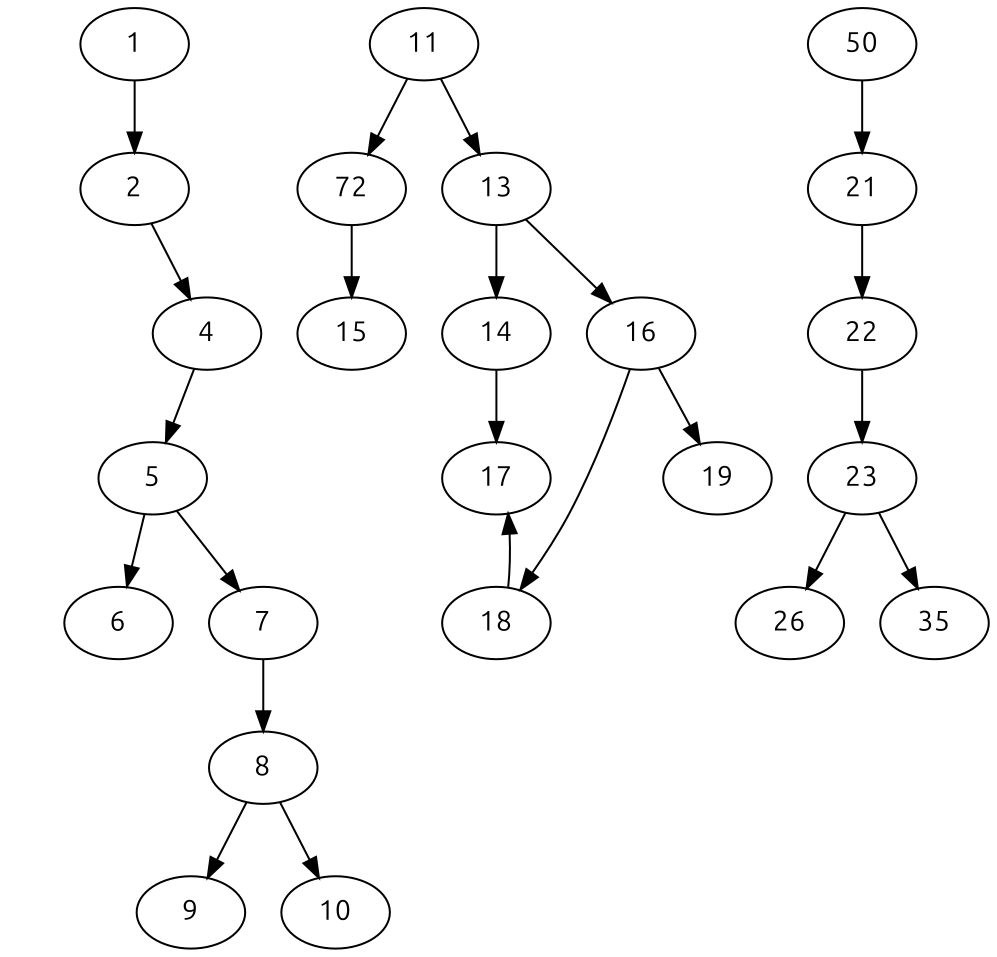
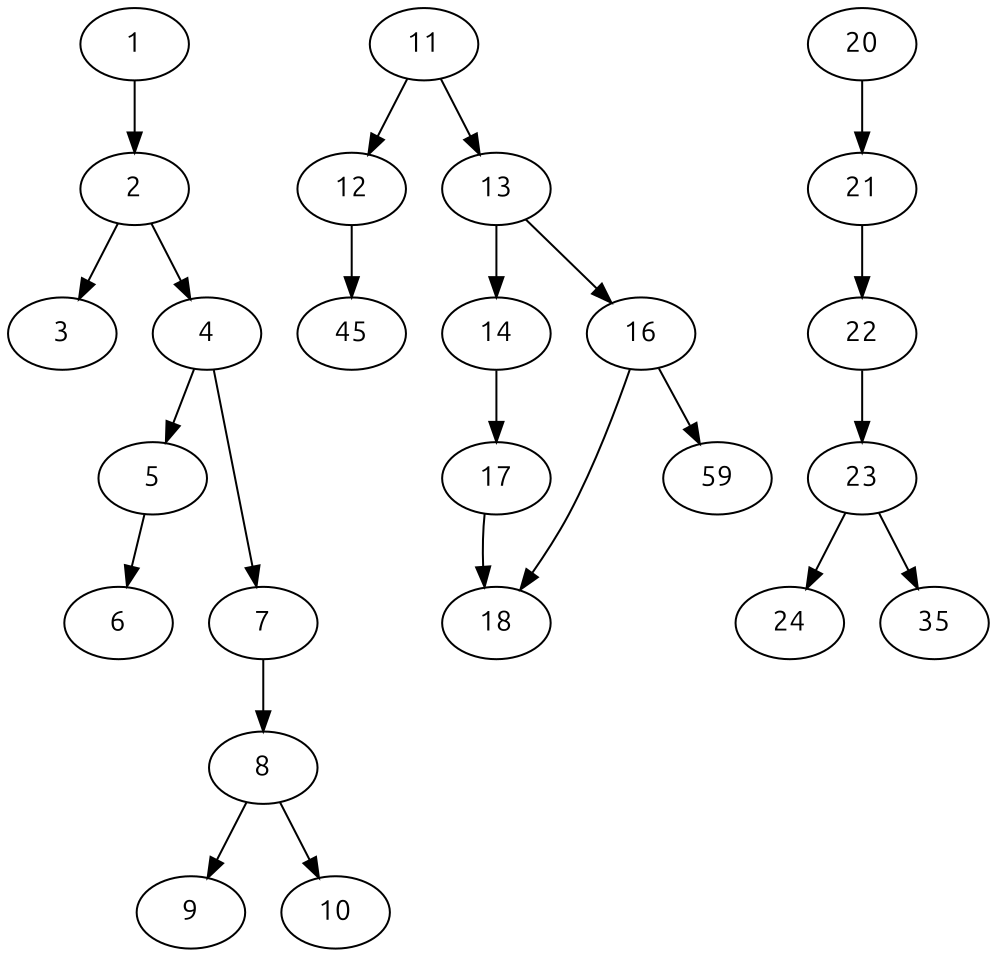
(862, 44) -> (862, 44)
(352, 189) -> (352, 189)
none -> (62, 334)
(352, 334) -> (352, 334)
(717, 478) -> (717, 478)
(202, 543) -> (233, 468)
(510, 561) -> (483, 540)
(790, 623) -> (790, 623)
